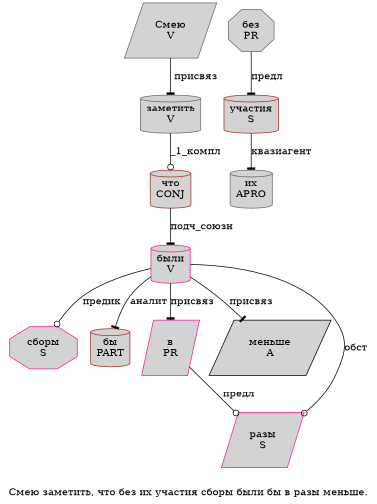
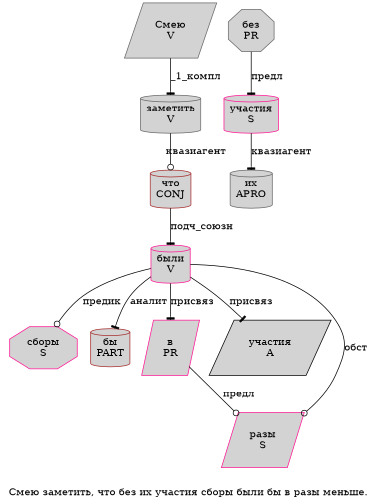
(196, 77) -> (196, 77)
(251, 114) -> (251, 114)
(196, 152) -> (196, 152)
(270, 348) -> (270, 348)
